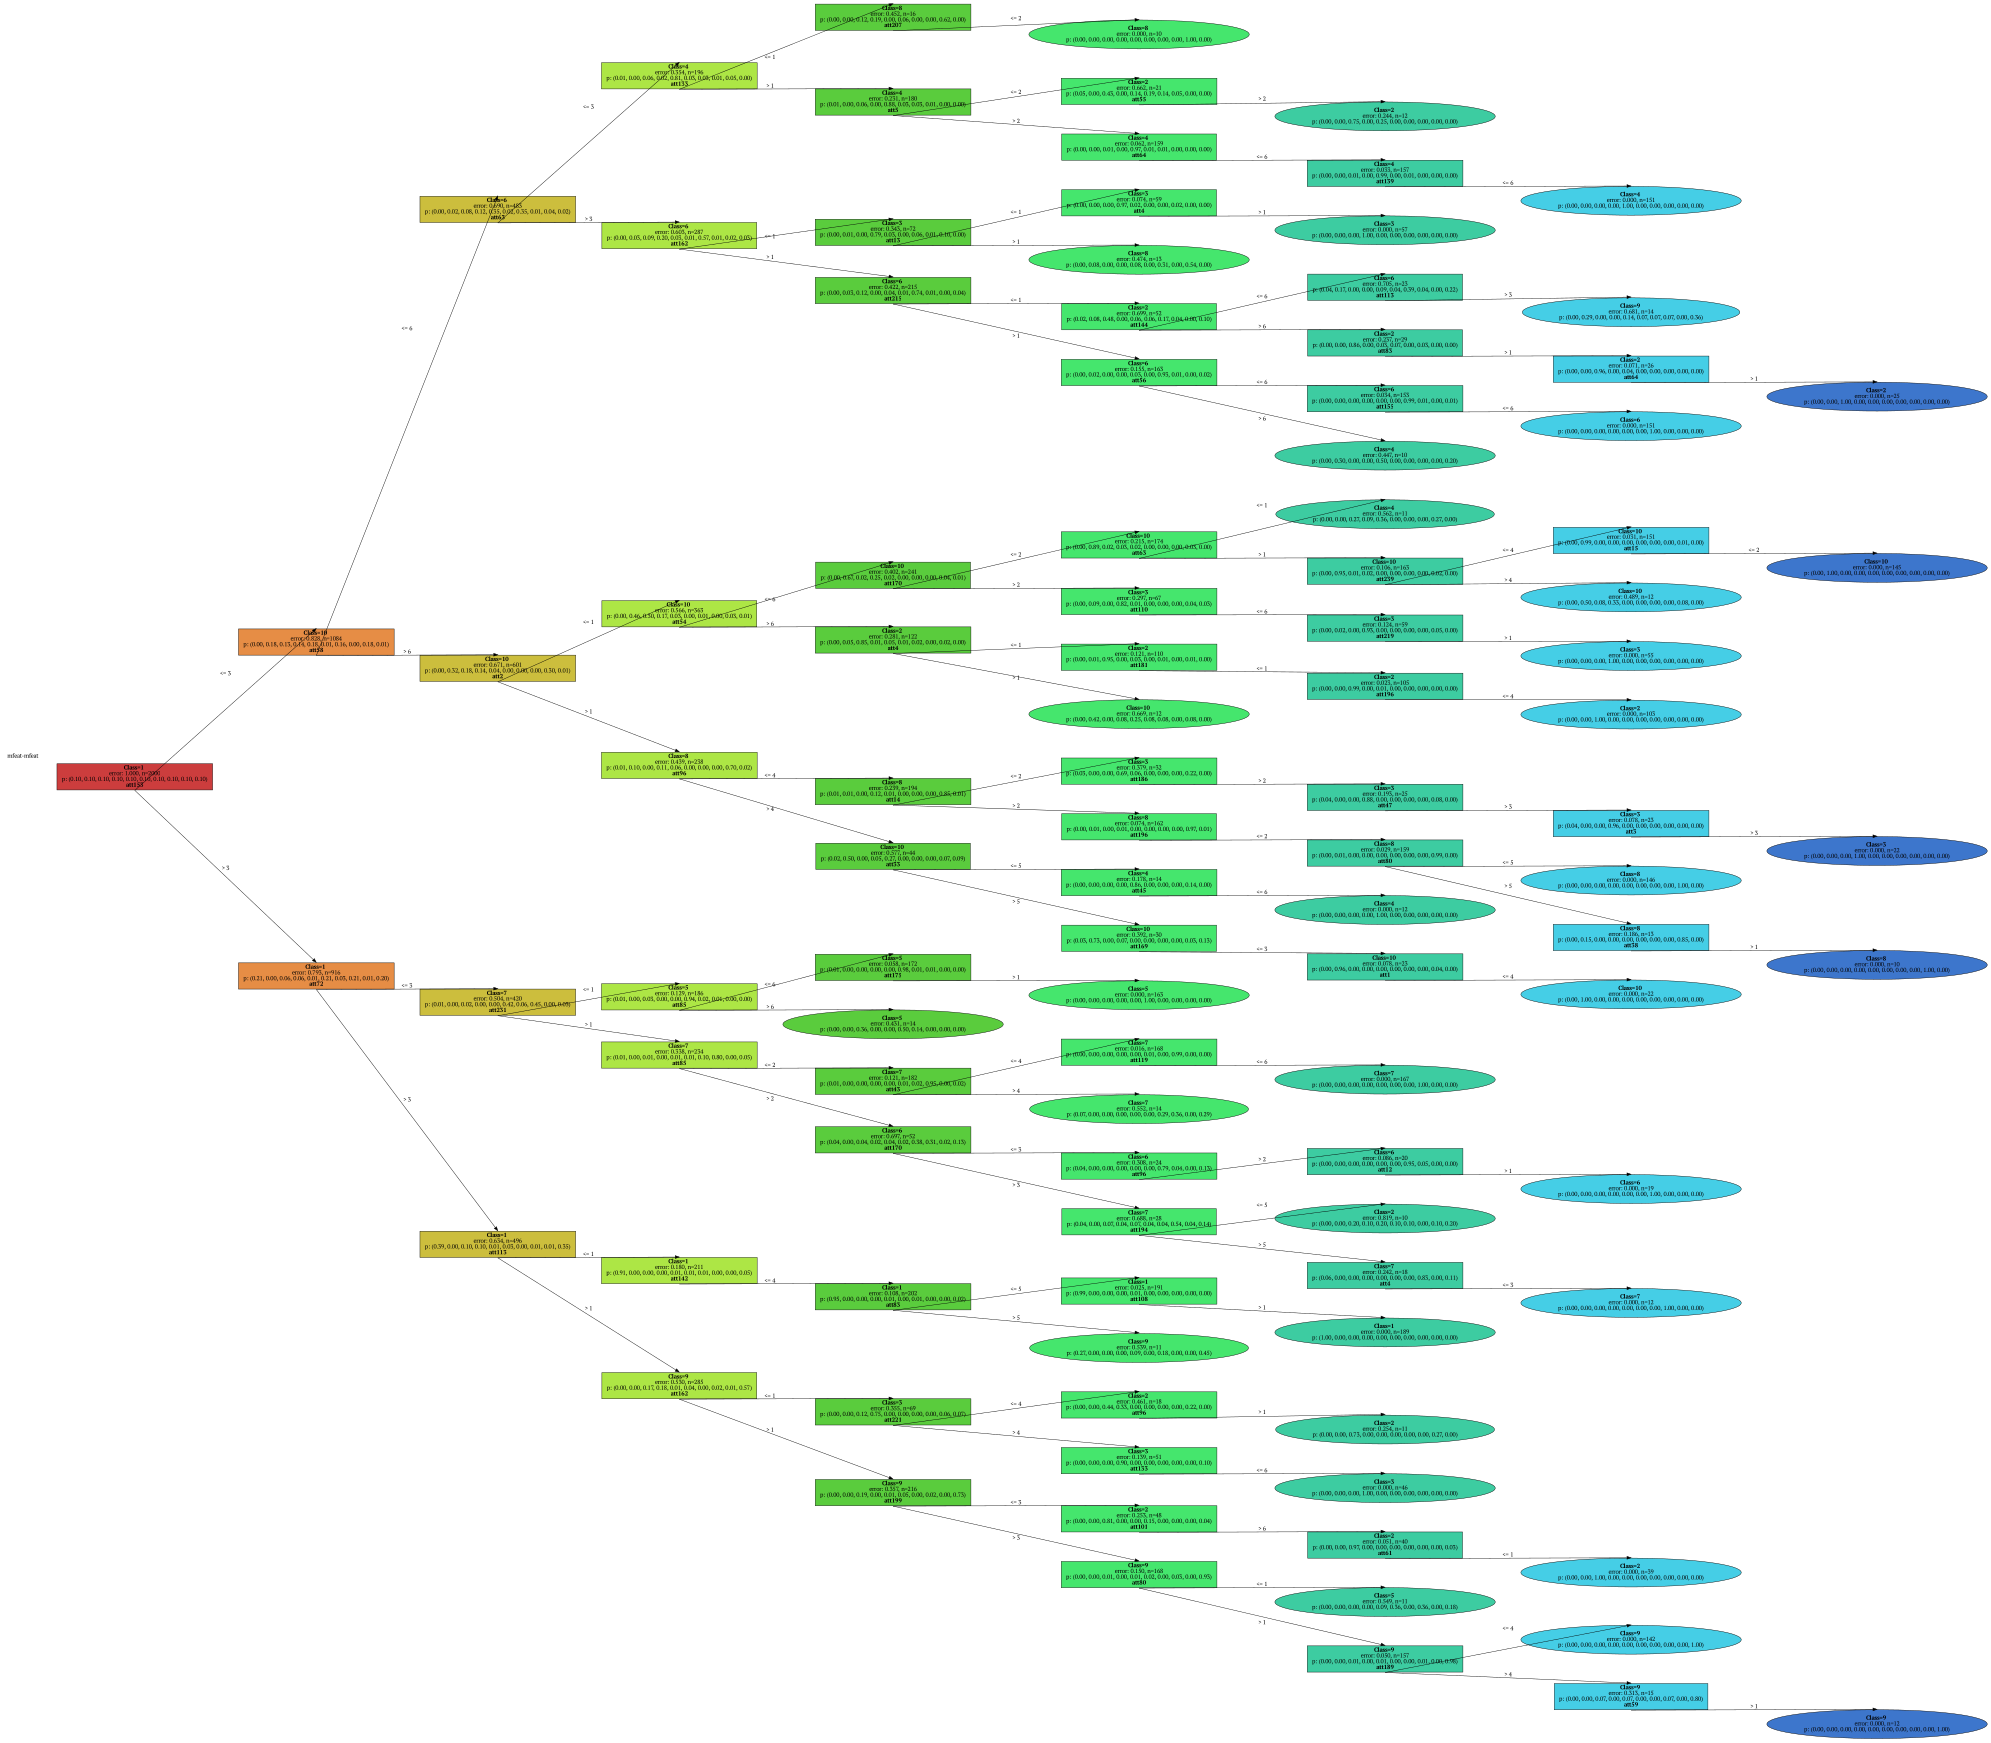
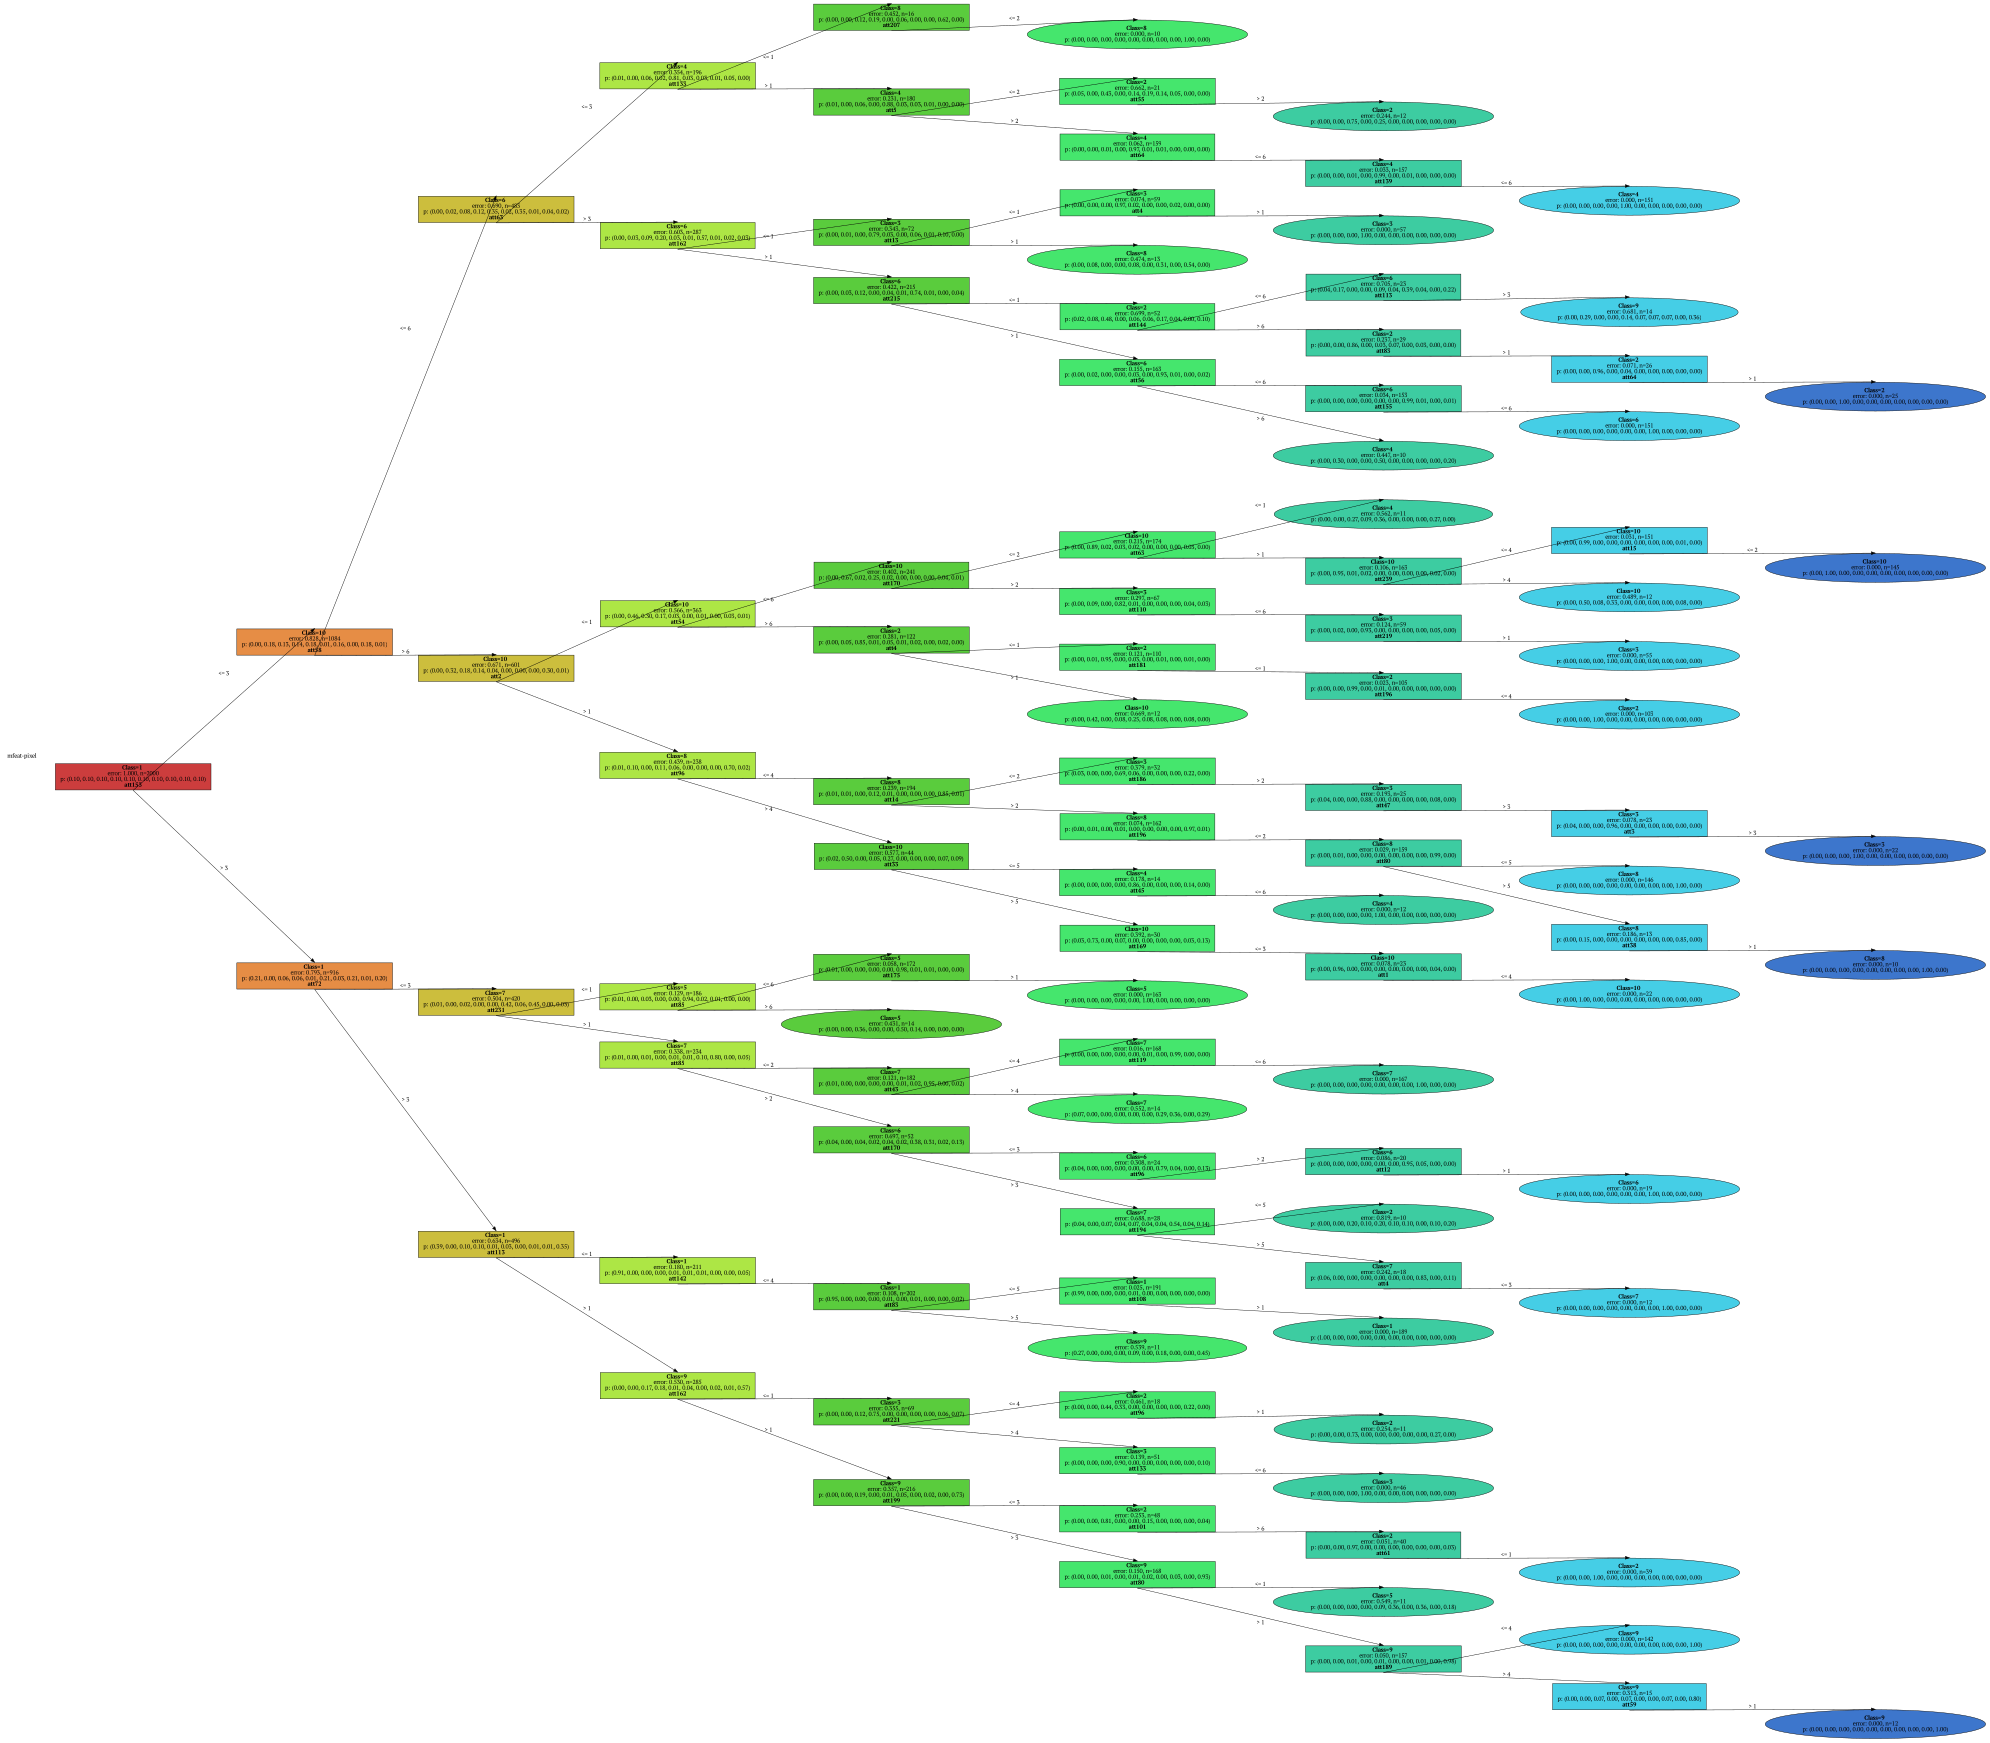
(23, 756) -> (22, 756)
